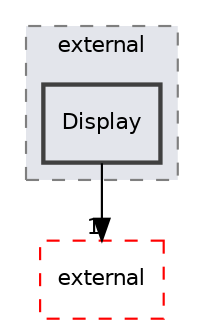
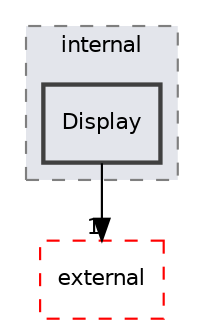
(102, 47) -> (102, 47)
